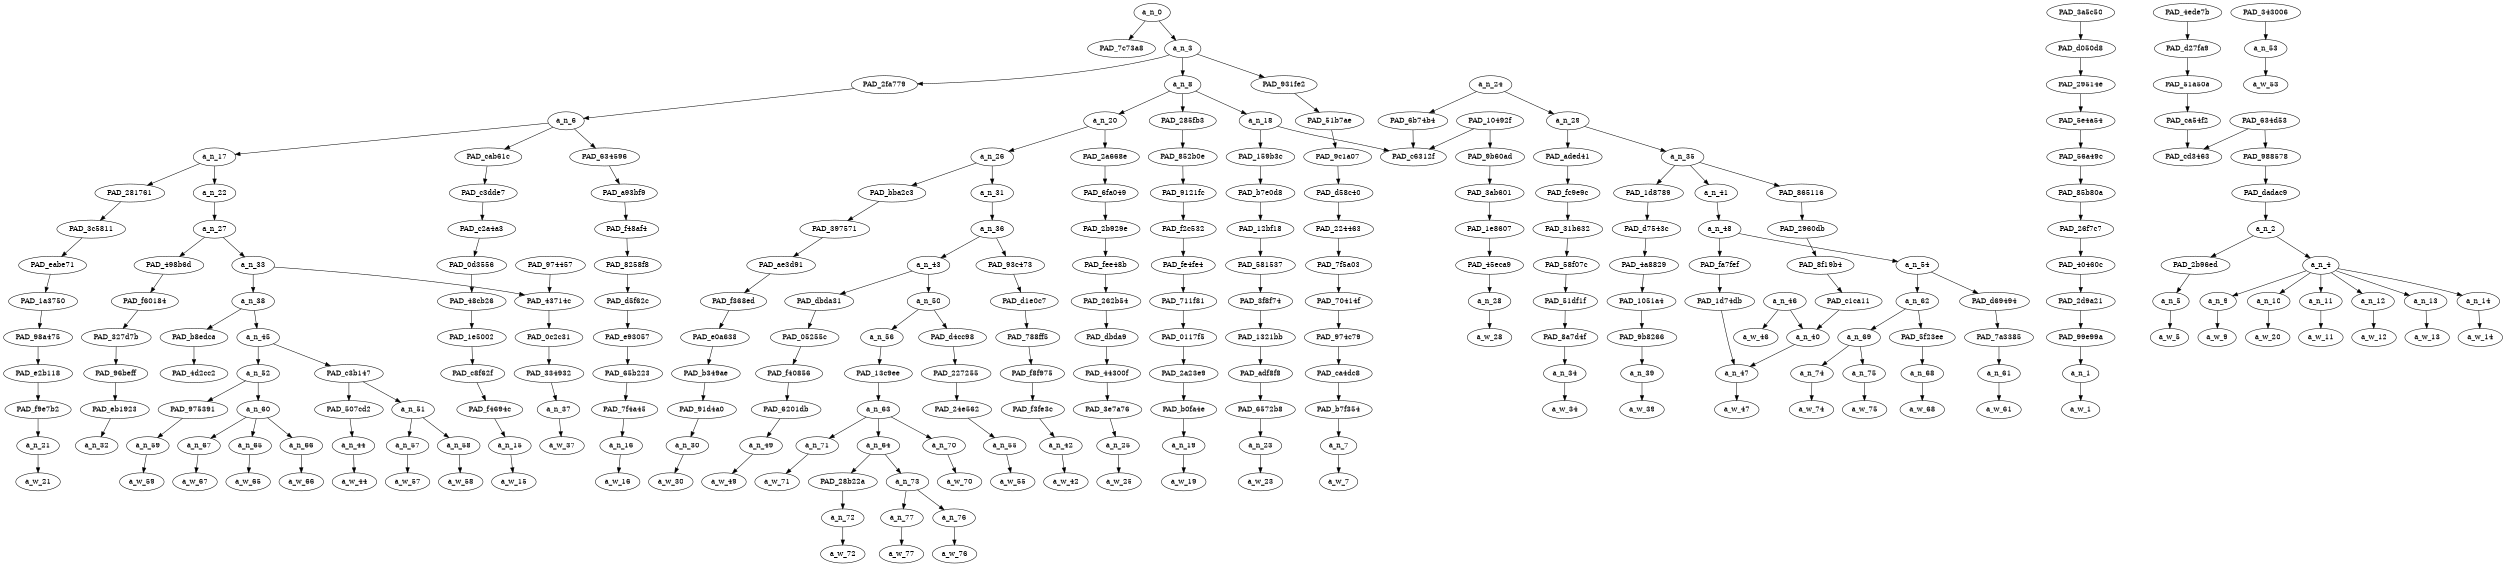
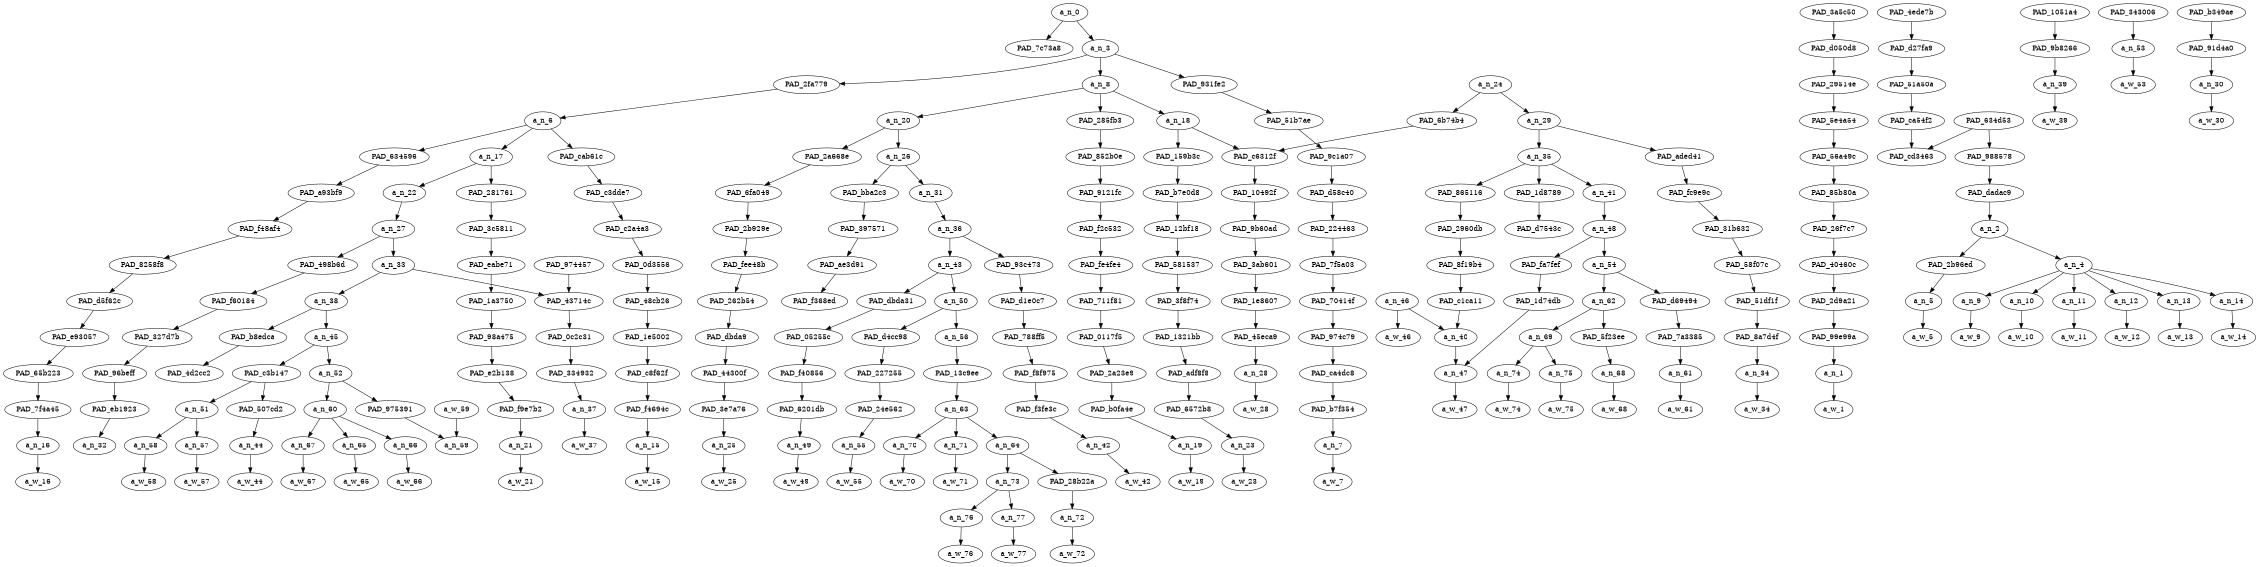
(1454, 138) -> (1255, 173)
(1644, 265) -> none
(715, 337) -> none
(2268, 337) -> (2021, 337)
(38, 374) -> (492, 374)
(145, 461) -> (457, 425)
